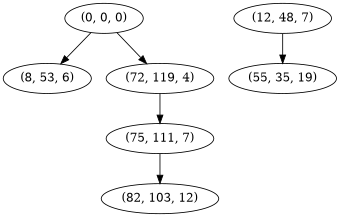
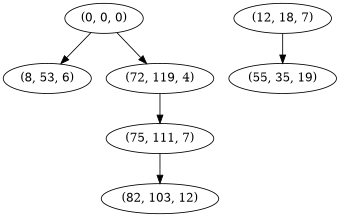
(283, 18) -> (283, 18)
